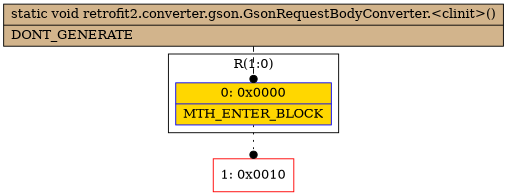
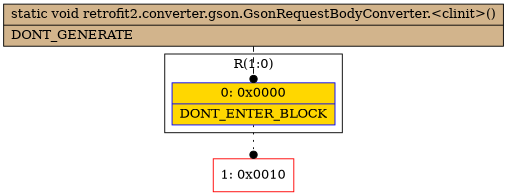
(254, 114) -> (254, 114)
